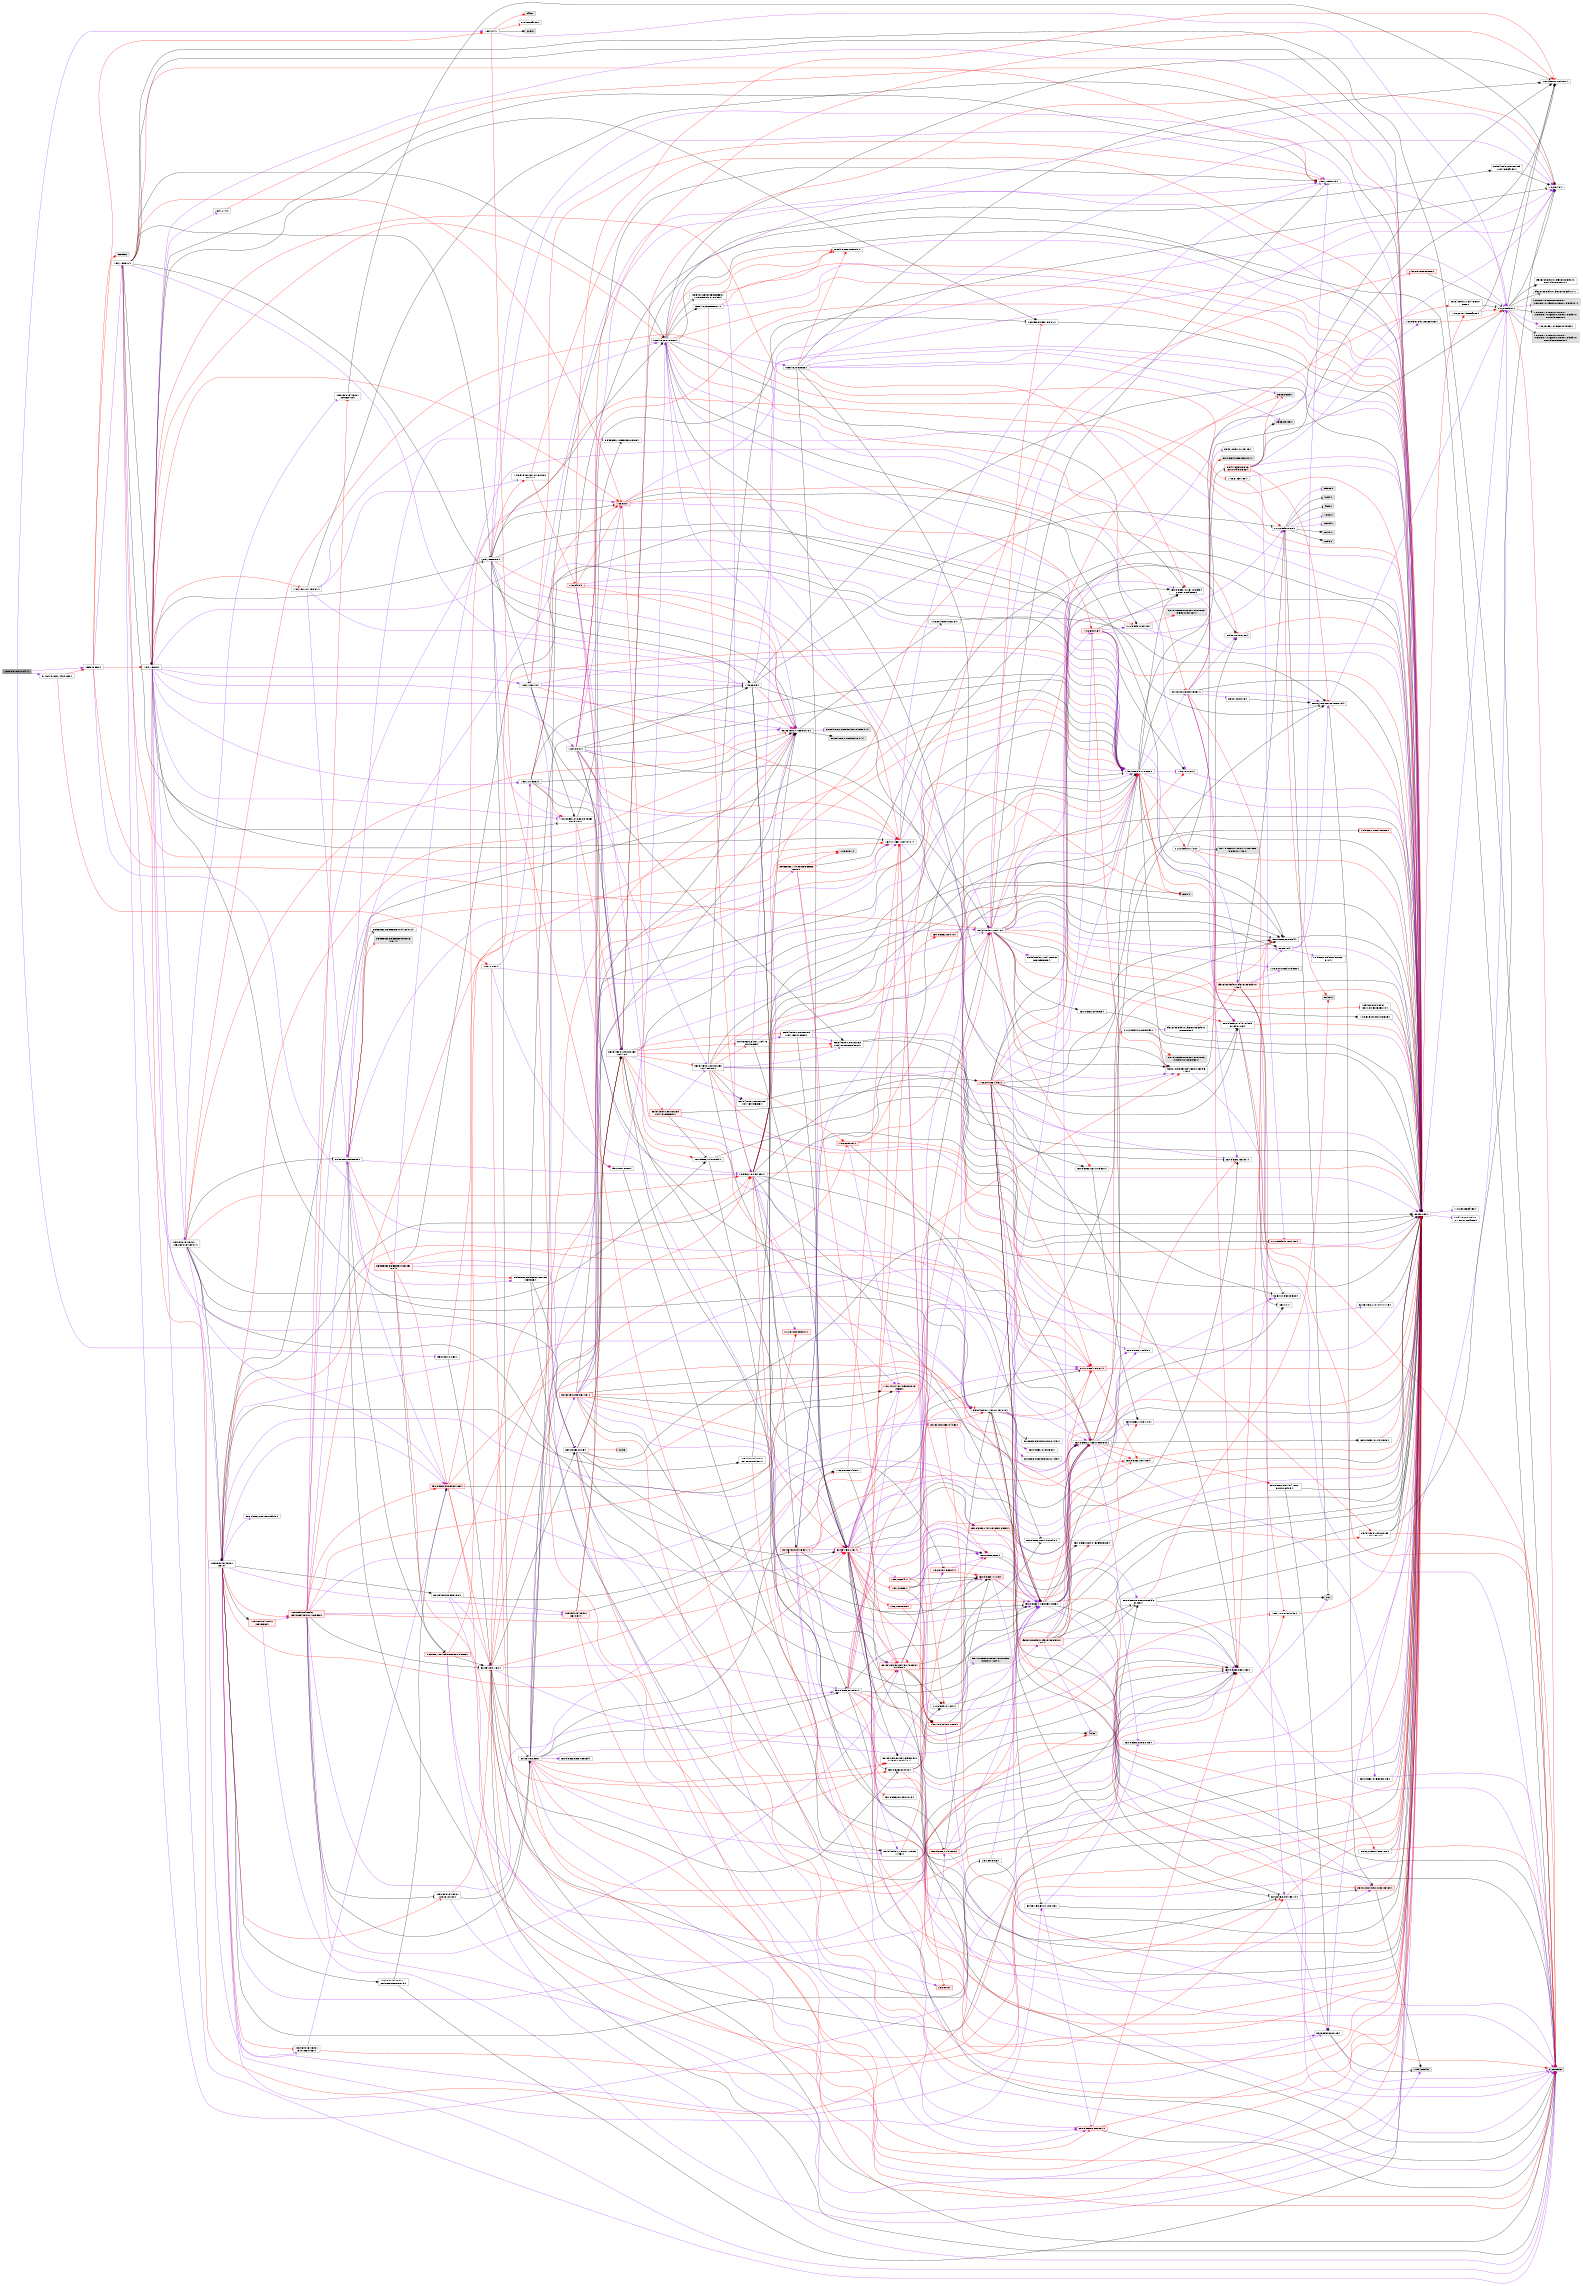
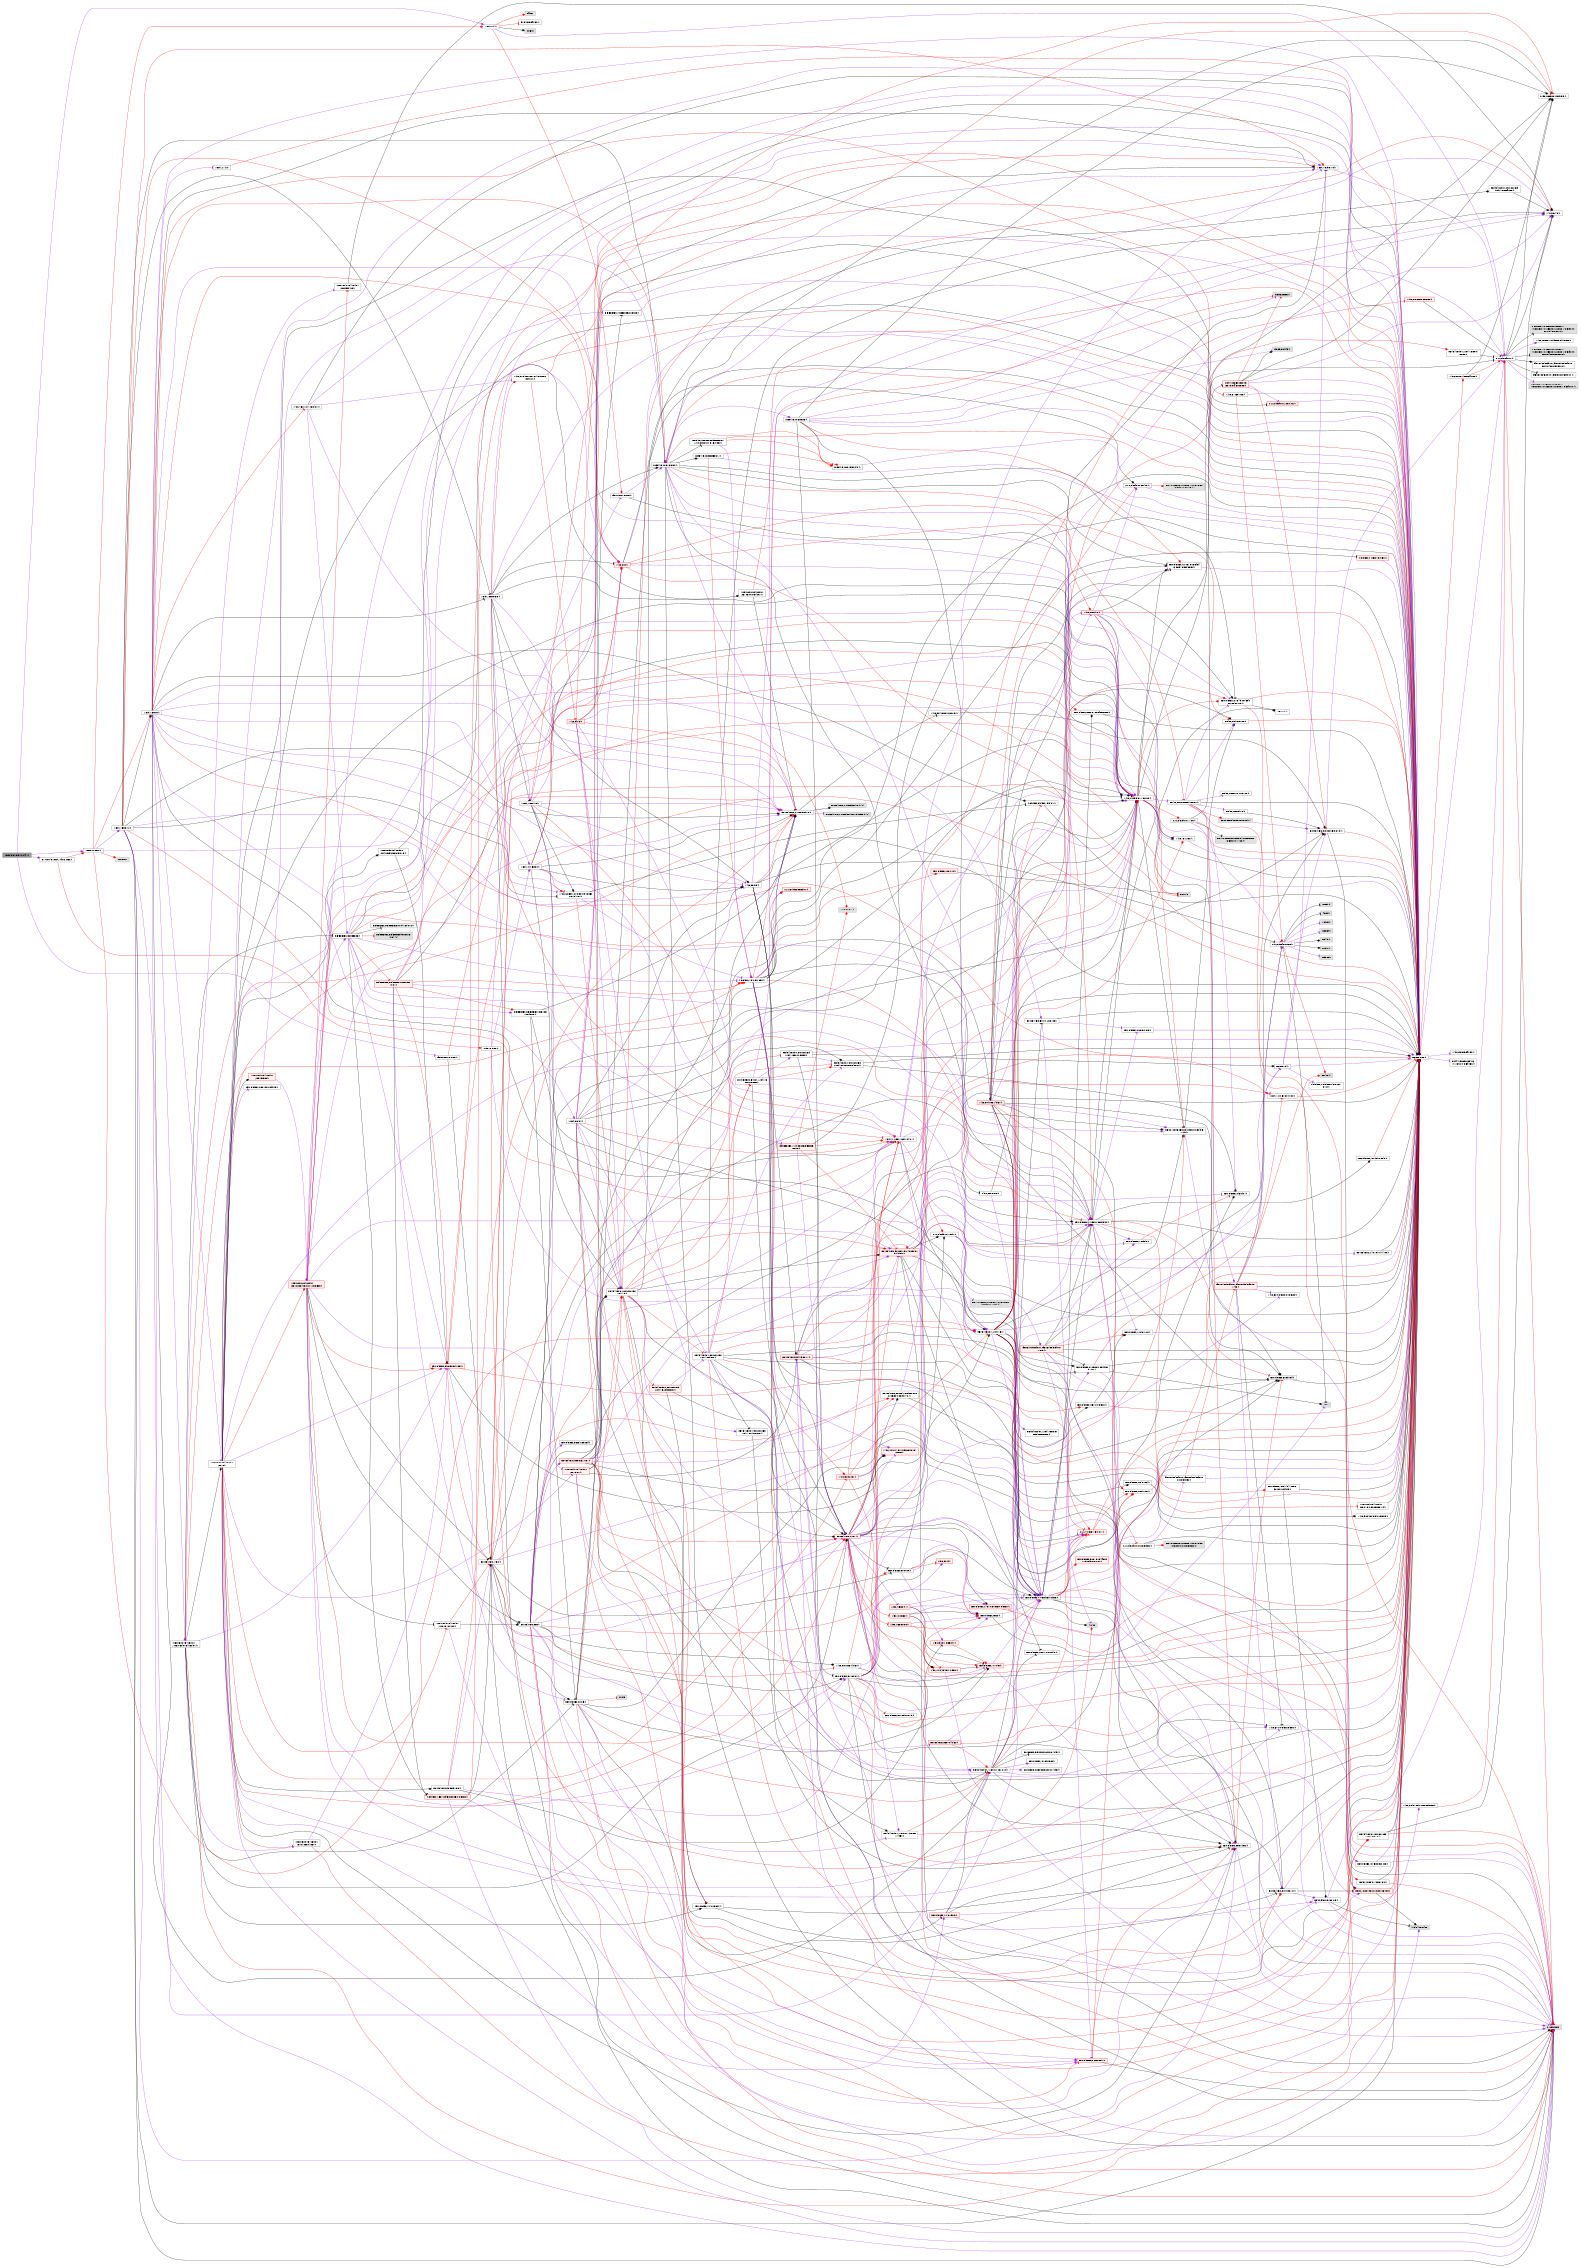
(1260, 694) -> (1279, 825)
none -> (1092, 1560)
(942, 1583) -> (934, 1658)
